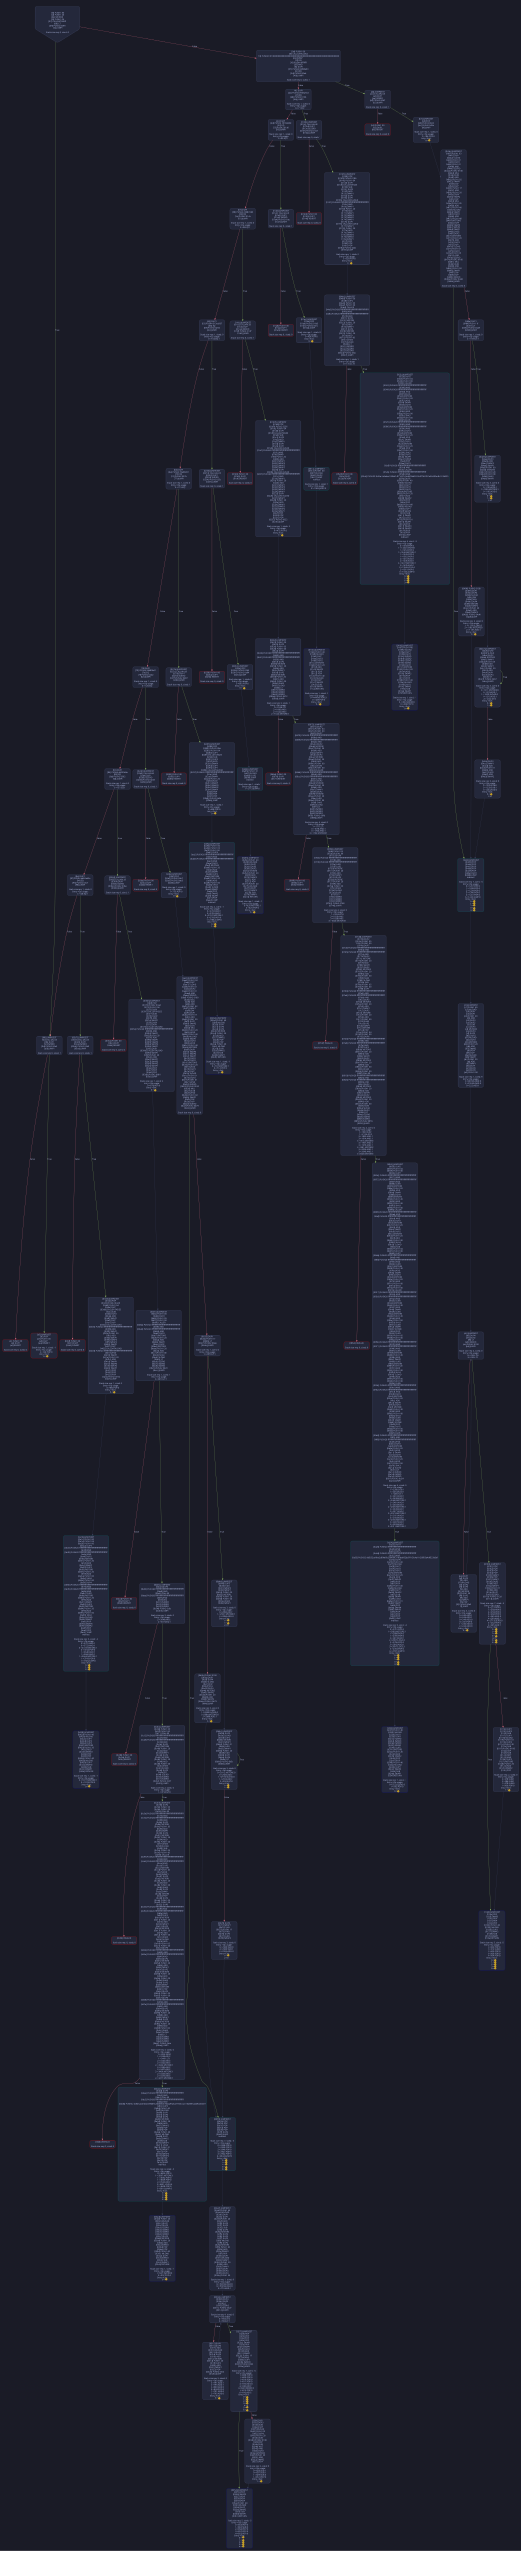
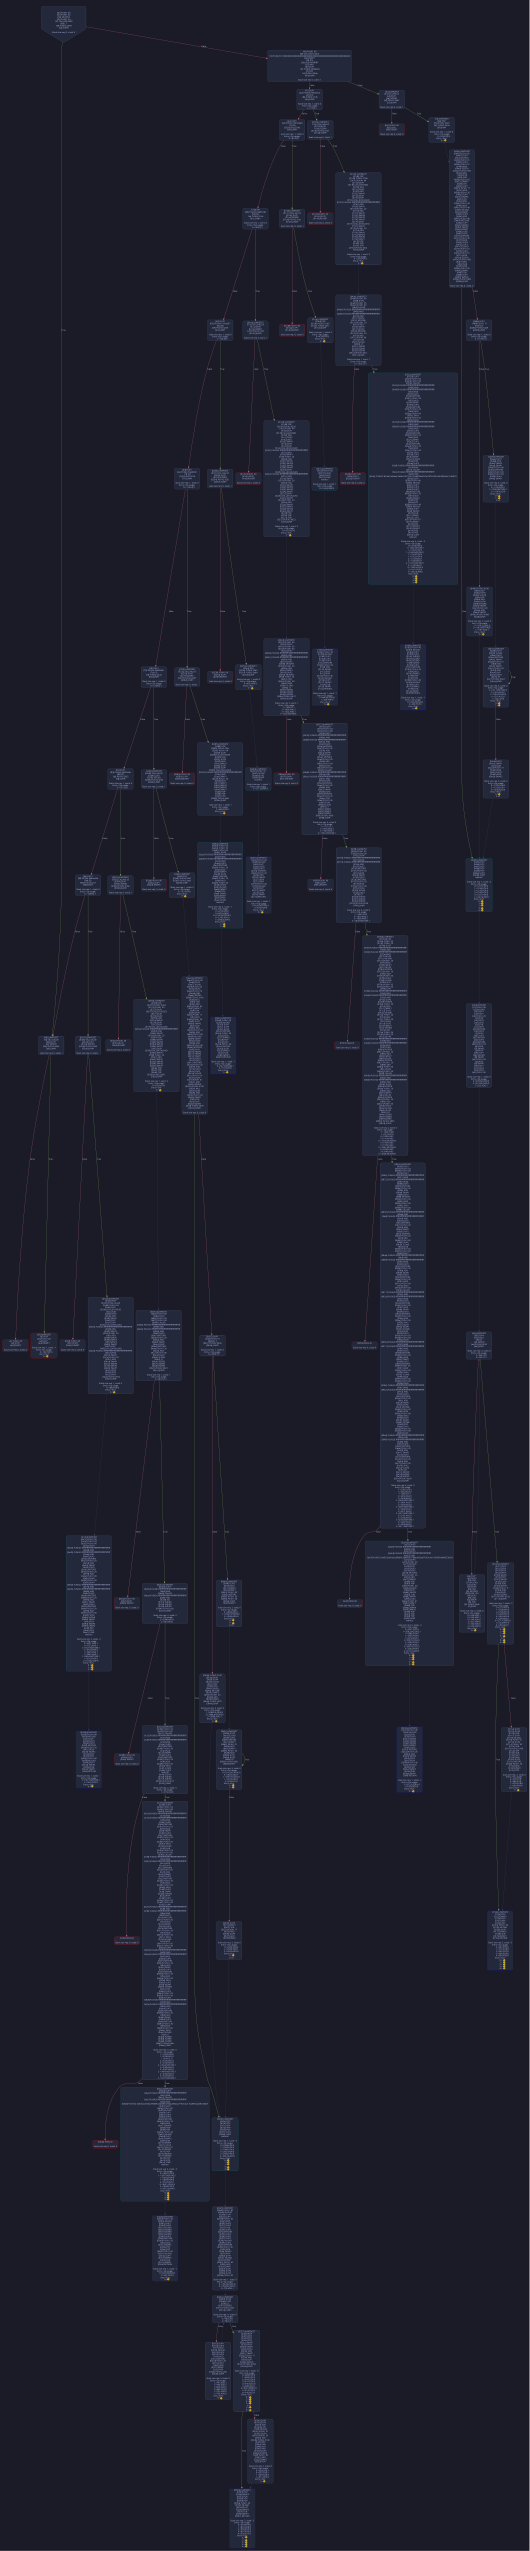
none -> (350, 1603)
